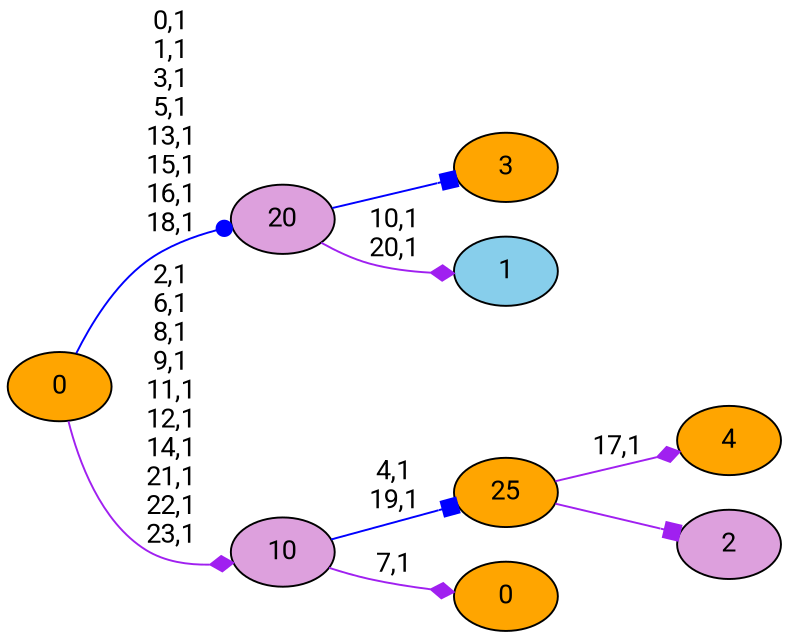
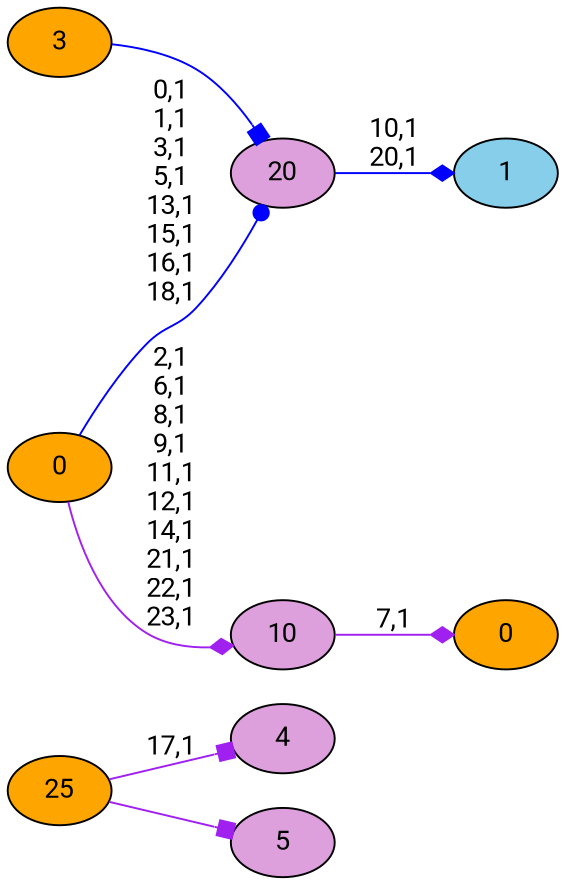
(385, 196) -> (192, 67)
(374, 265) -> (383, 173)
(729, 441) -> (283, 739)
(606, 469) -> (162, 767)
(385, 525) -> none
(729, 544) -> (283, 843)
